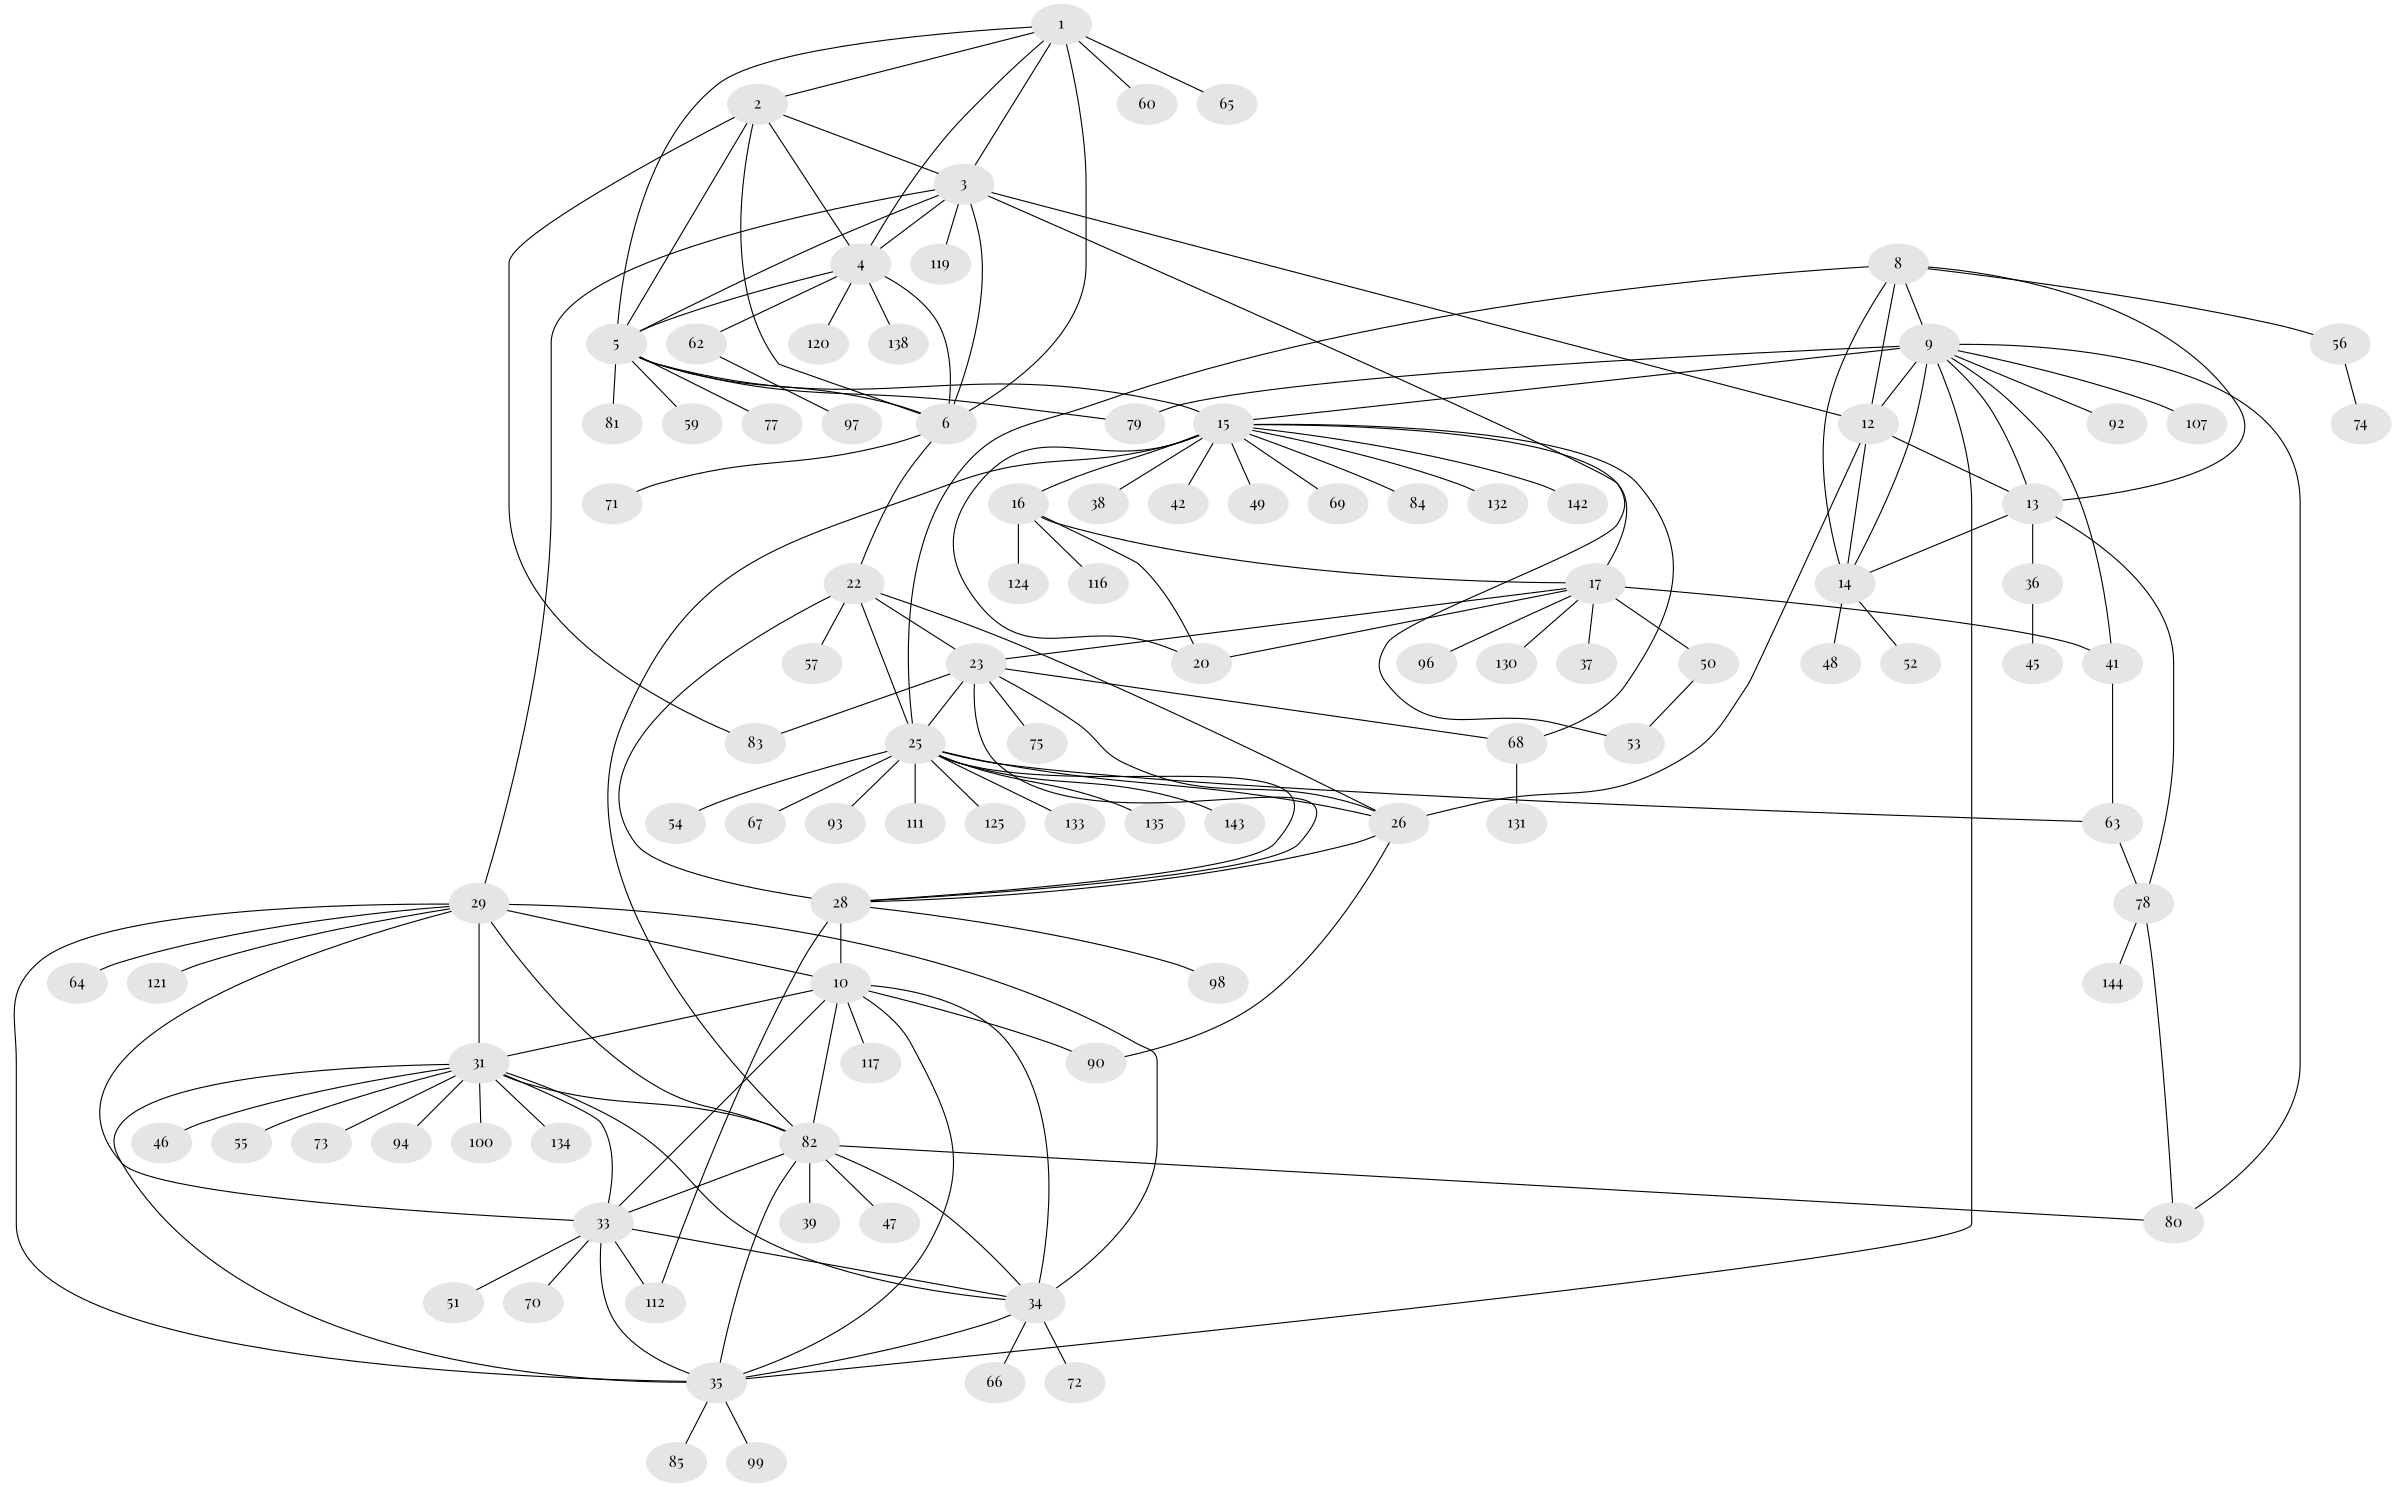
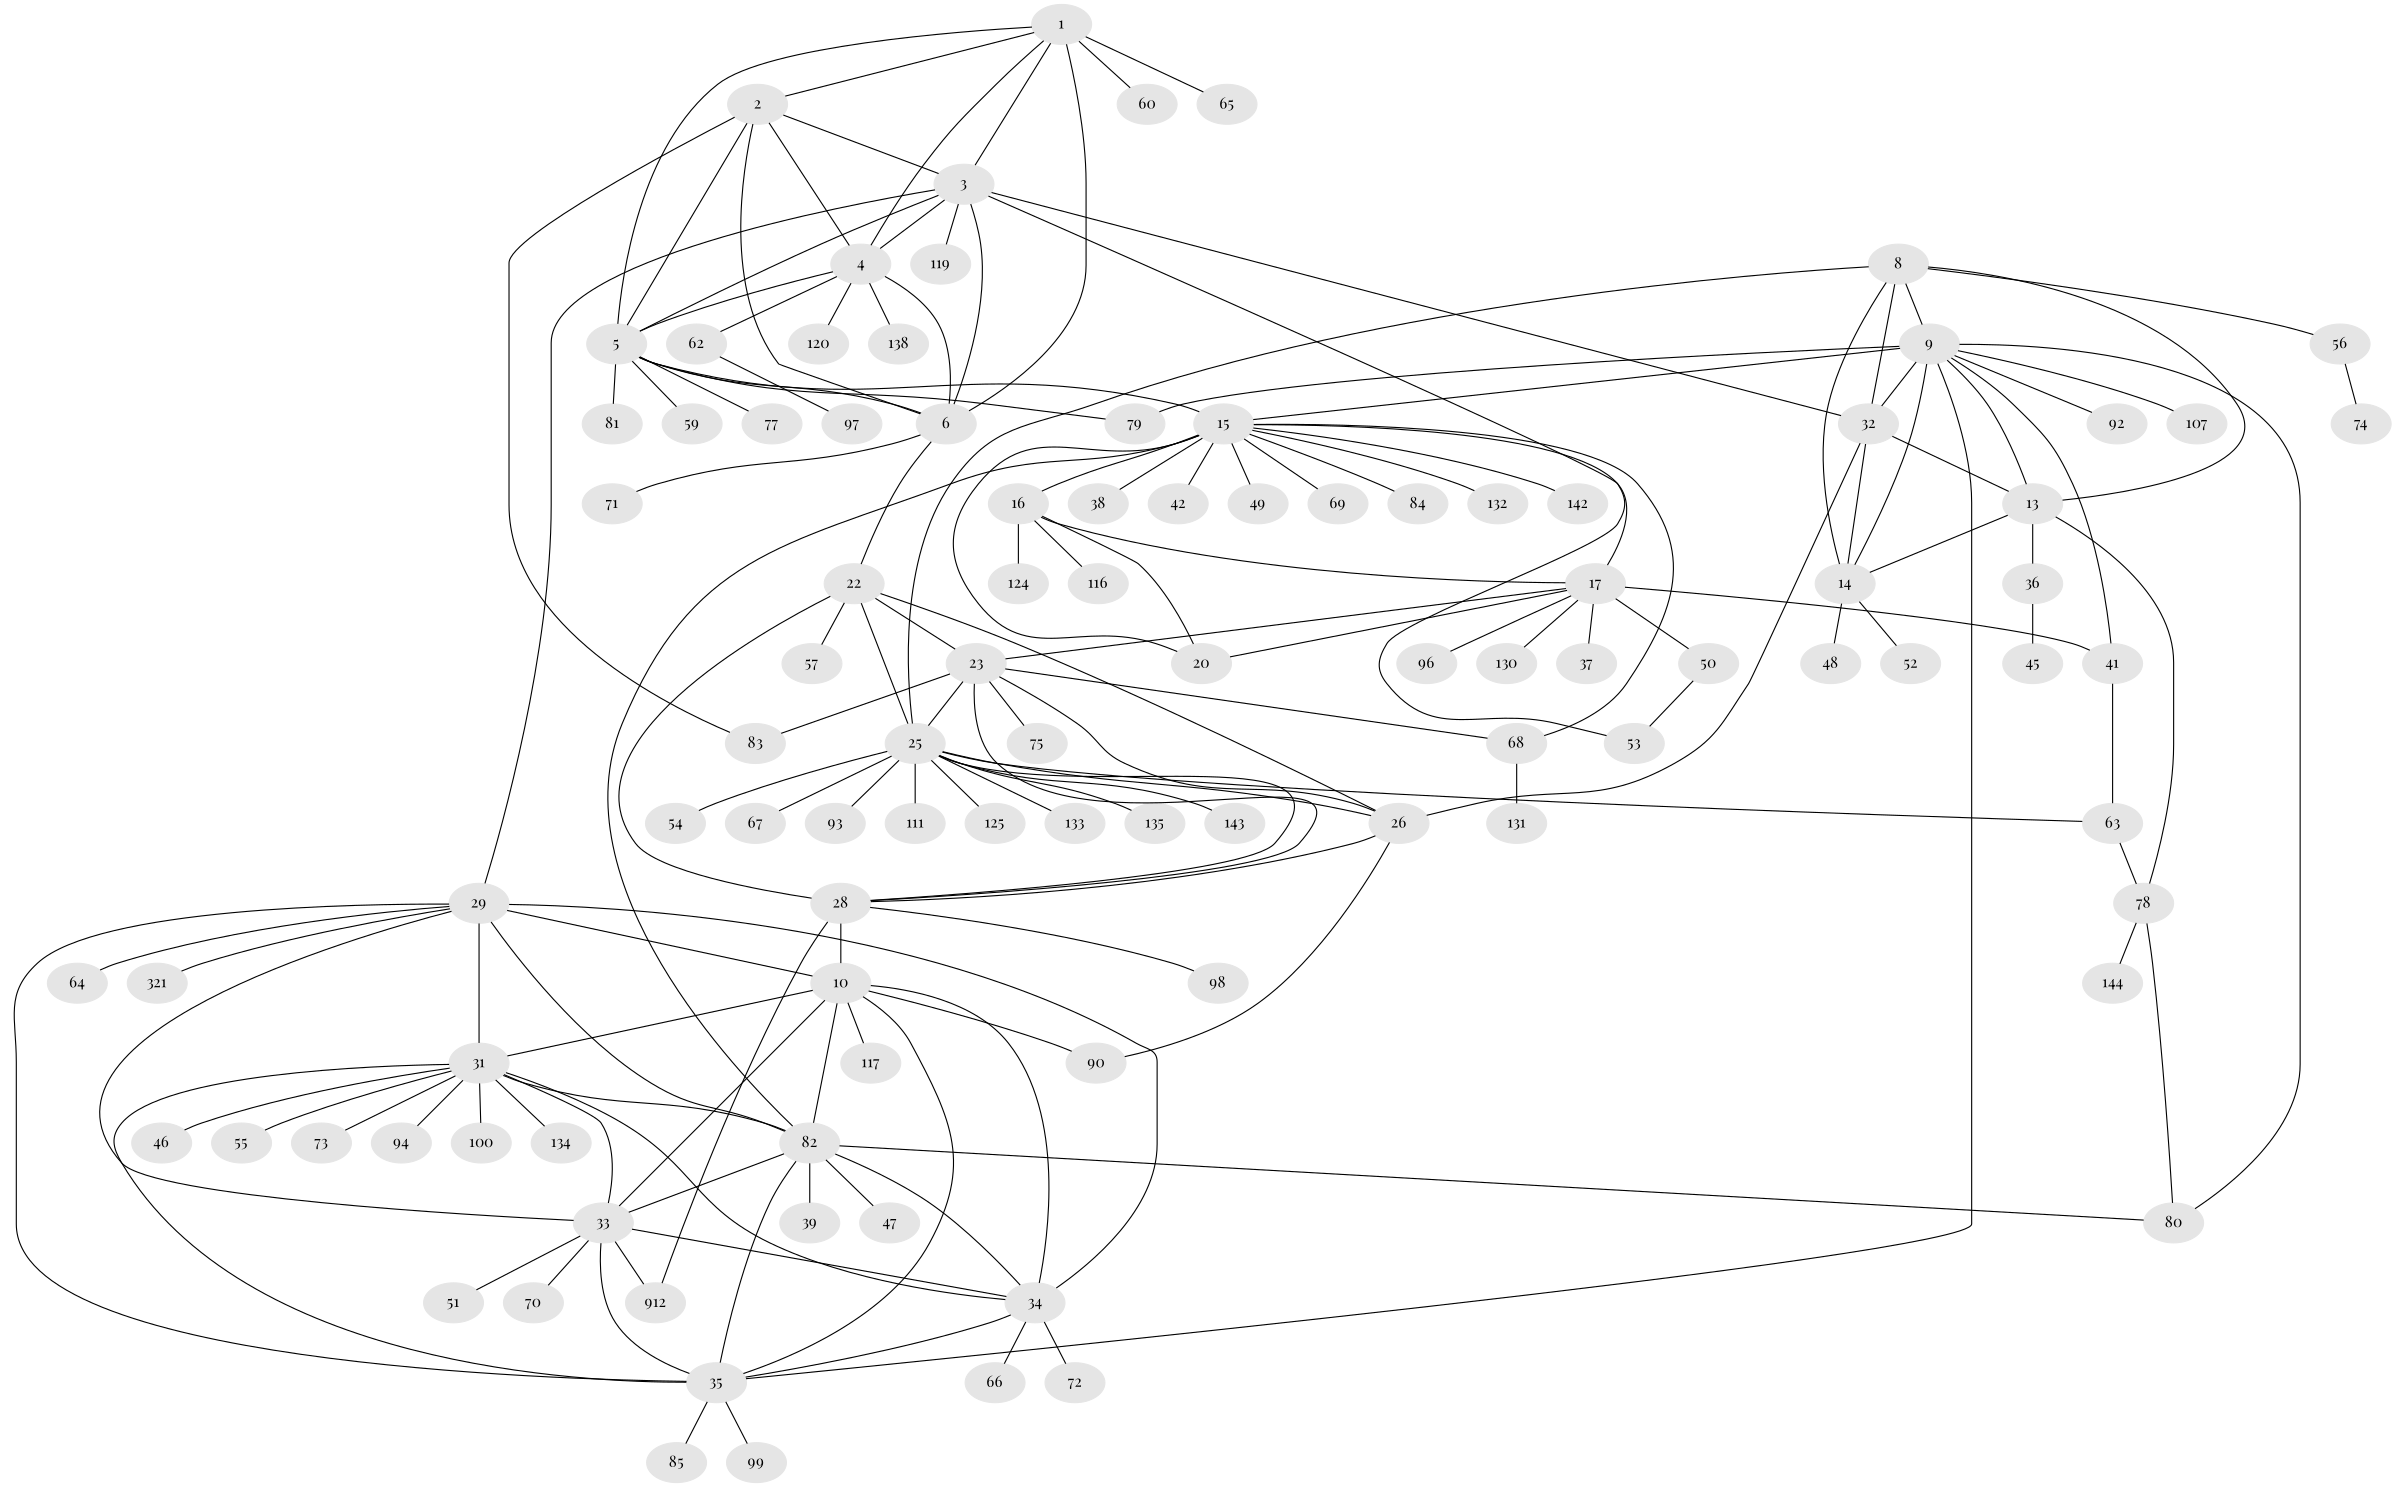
(1868, 424) -> (1868, 424)
(157, 983) -> (157, 983)
(656, 1303) -> (656, 1303)
